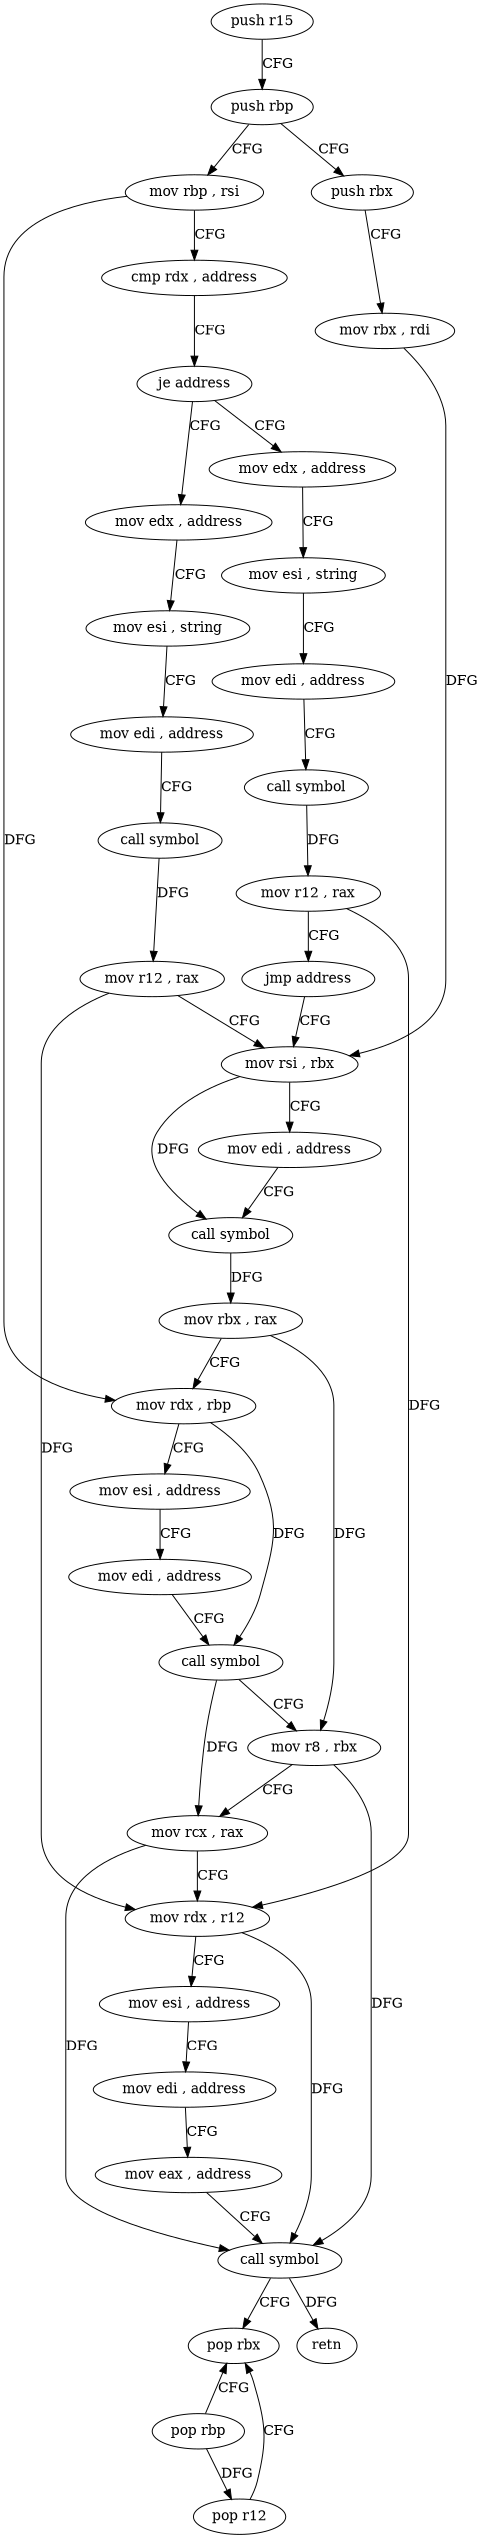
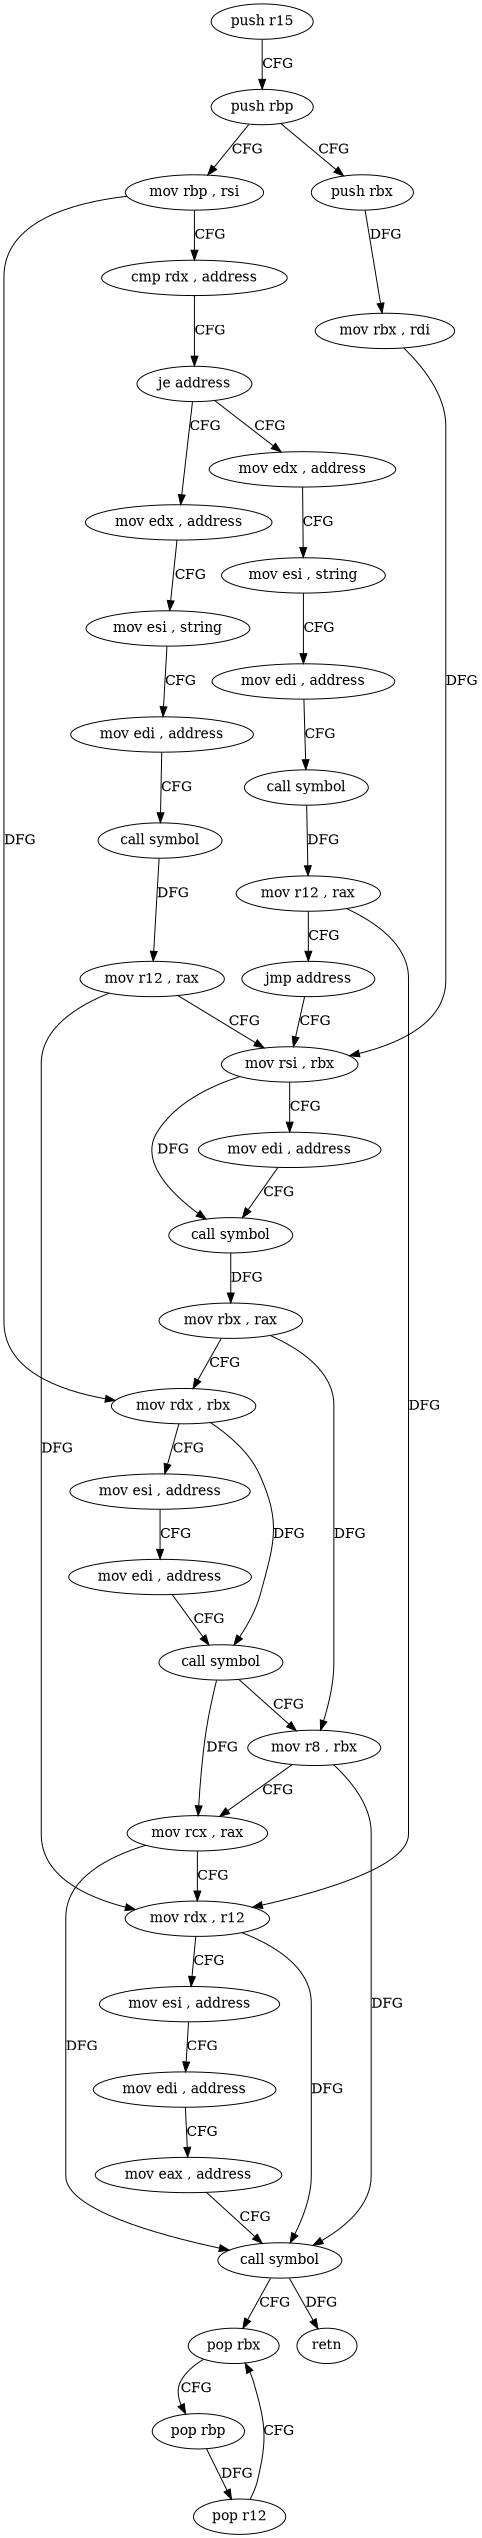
(386, 235) -> (386, 235)
(184, 1406) -> (184, 1406)
(214, 2393) -> (183, 2378)
